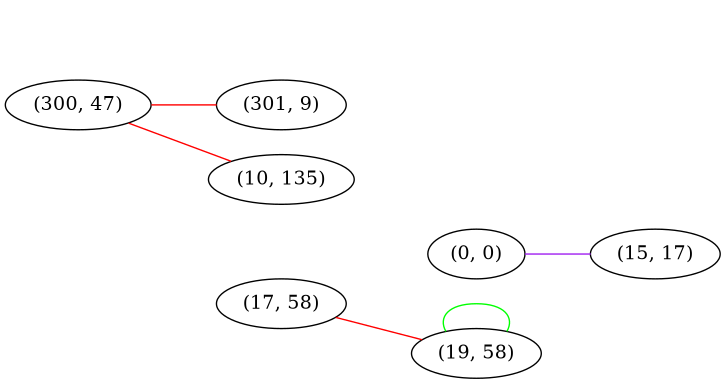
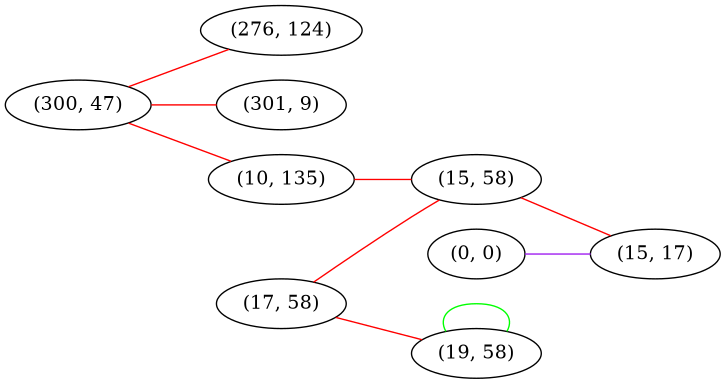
none -> (281, 30)
none -> (476, 179)
